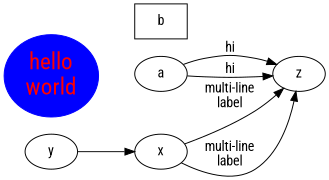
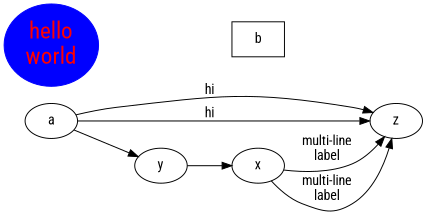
none -> (102, 141)
